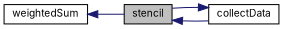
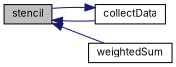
(111, 14) -> (83, 35)
